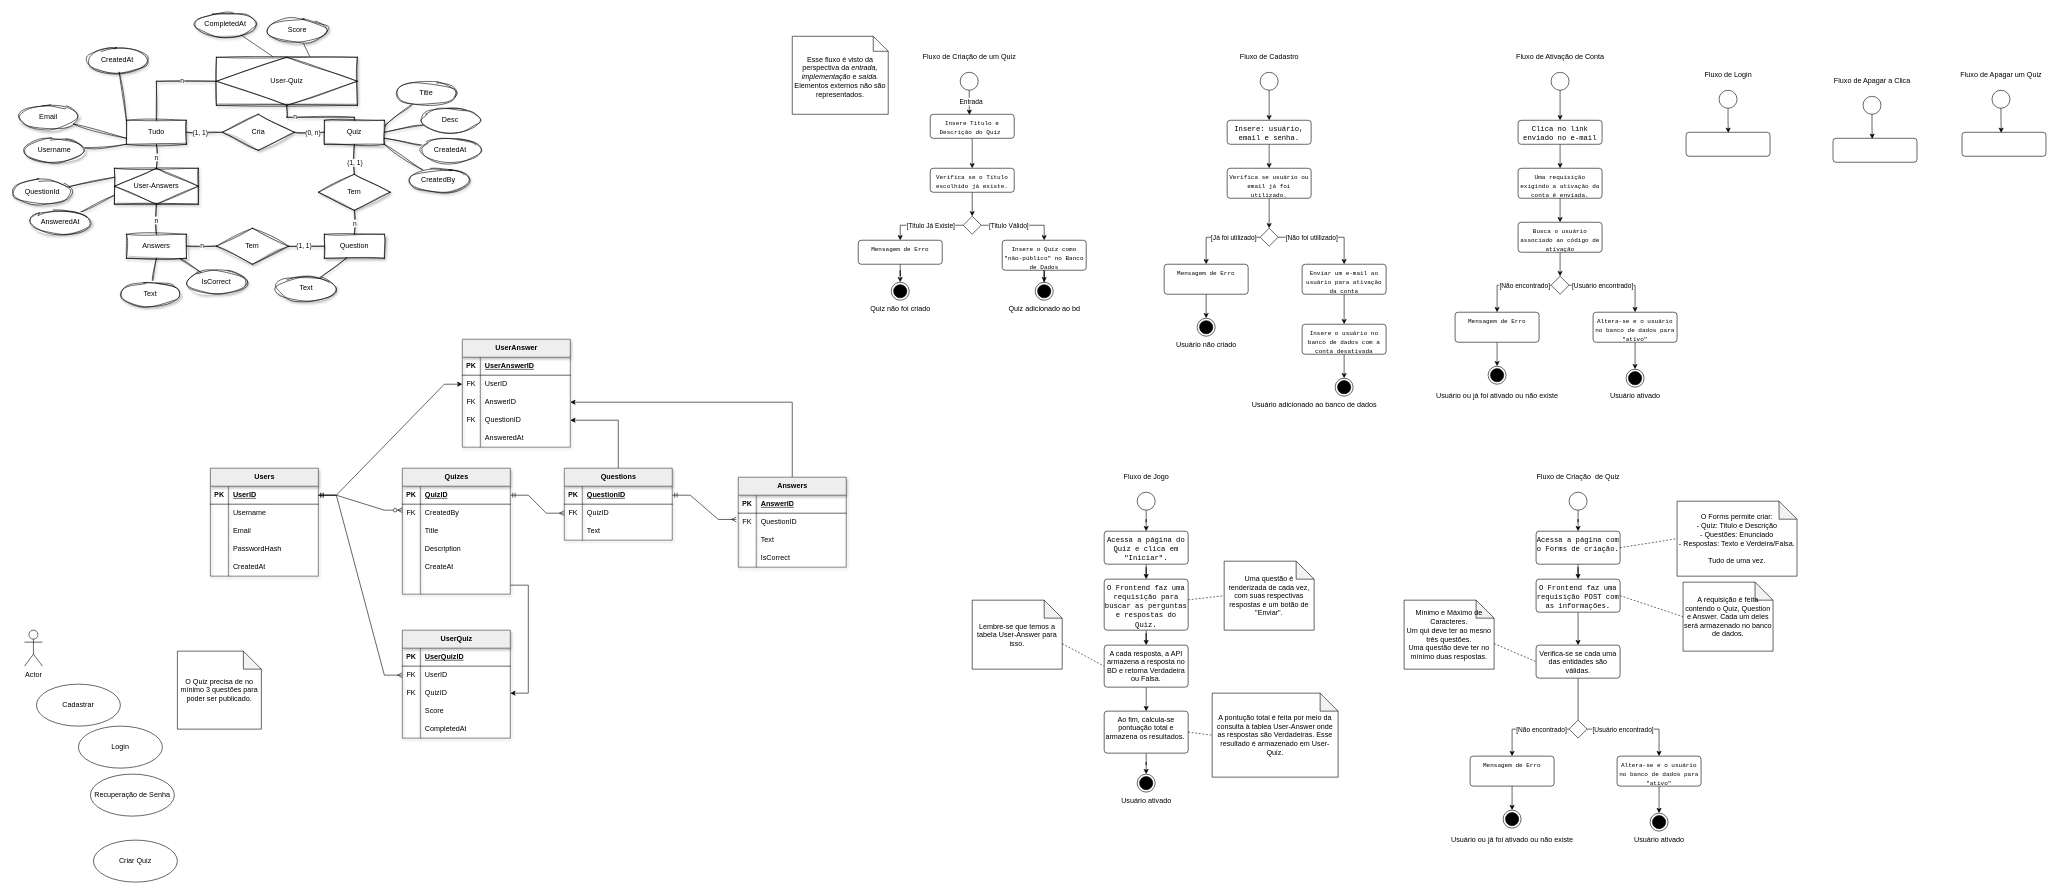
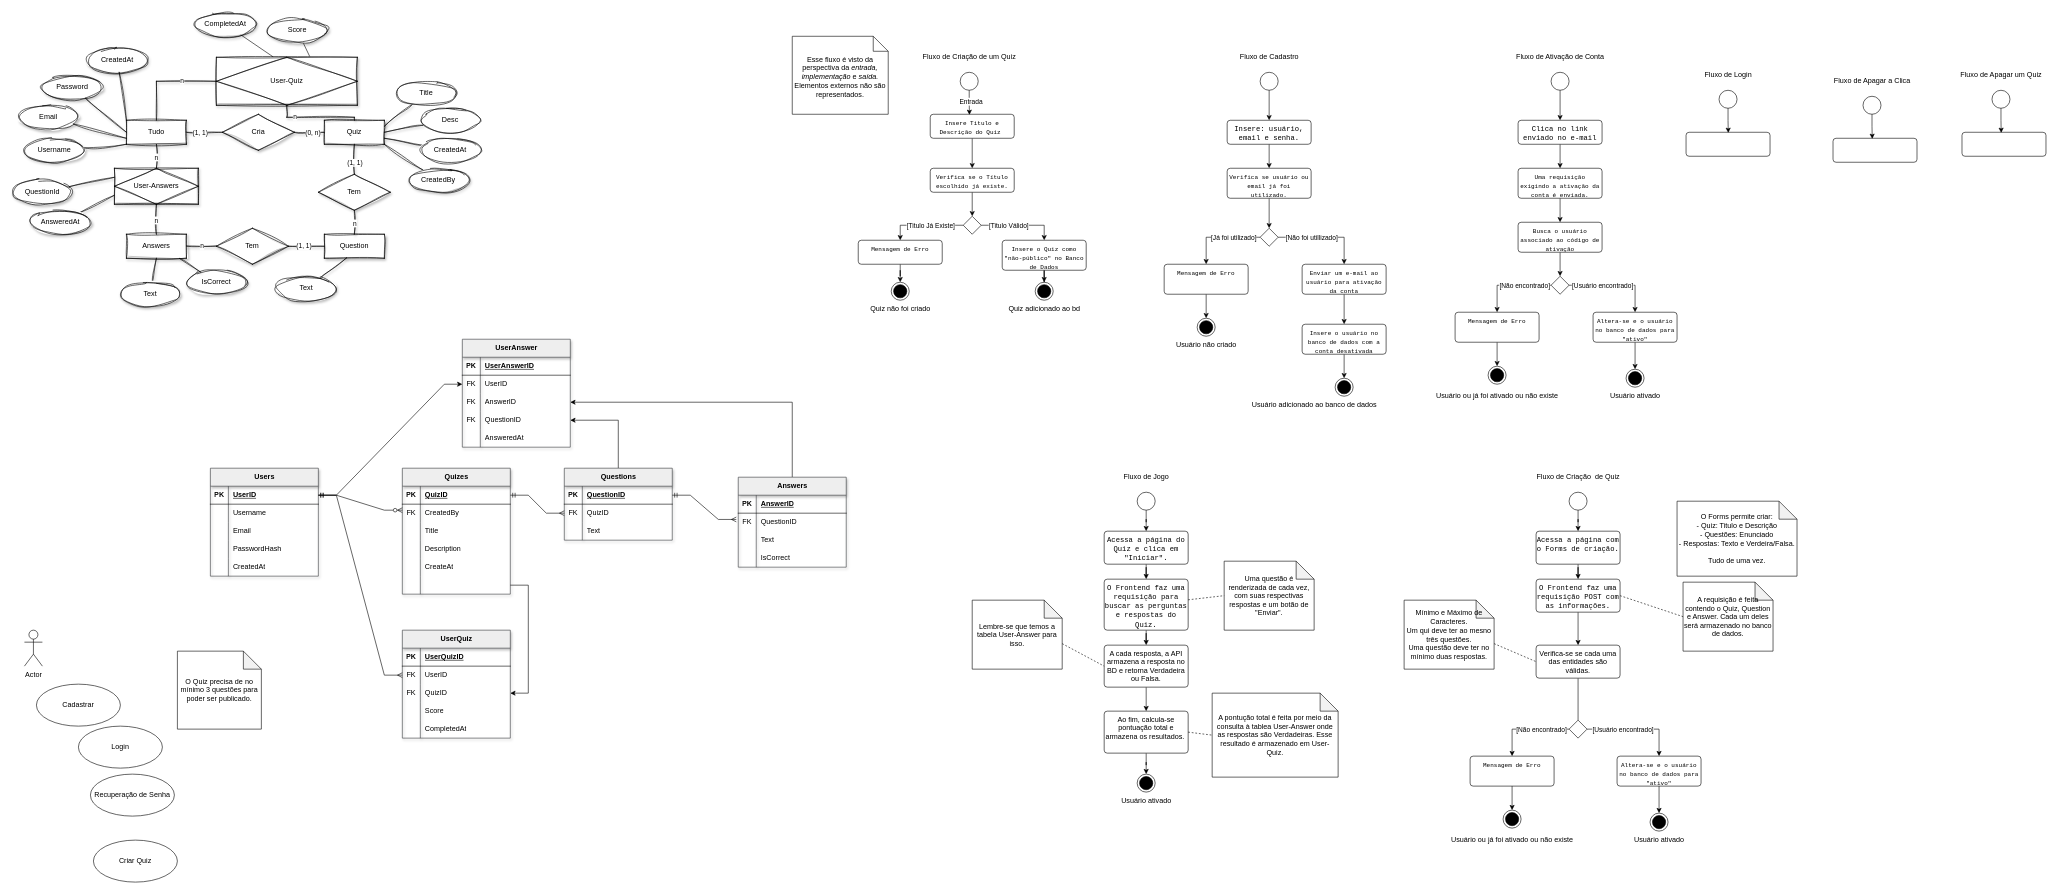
none -> (72, 87)
none -> (105, 115)
(1648, 543) -> none
